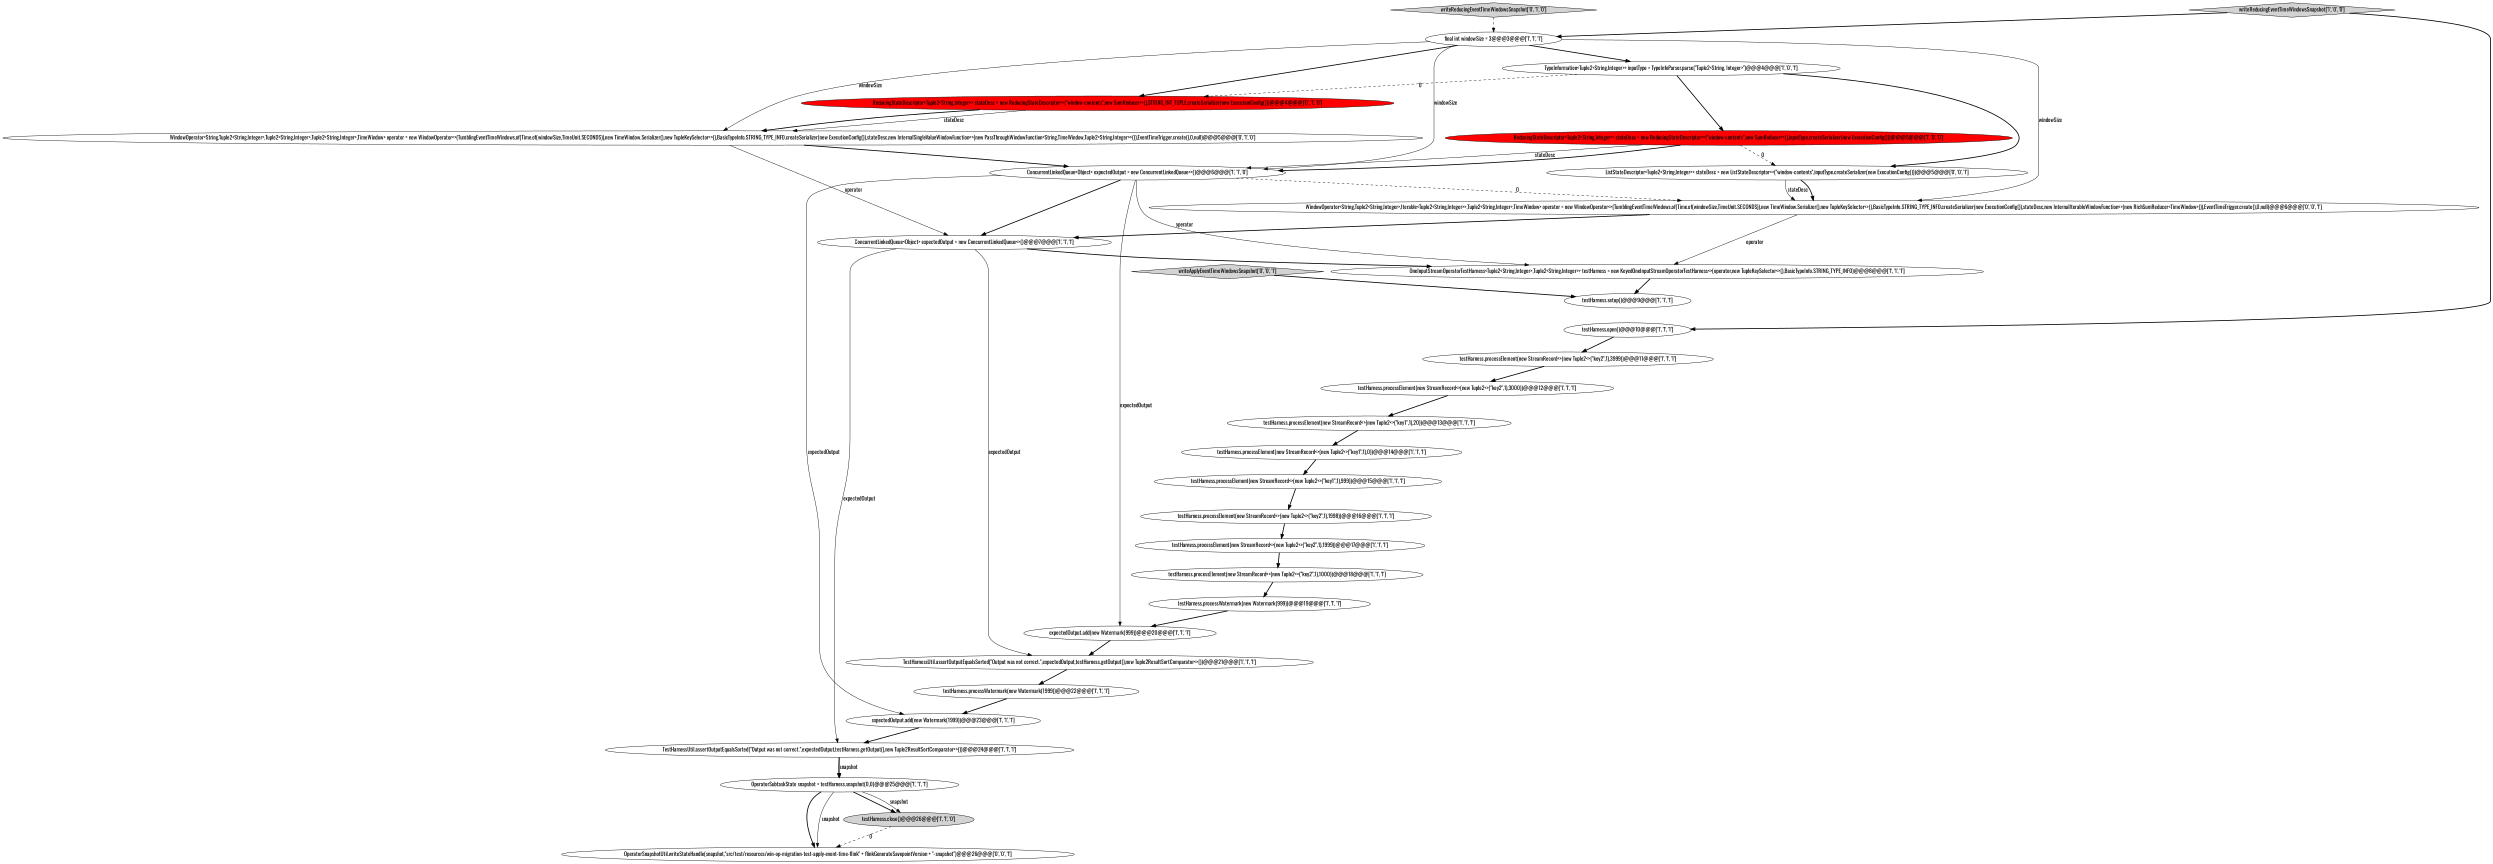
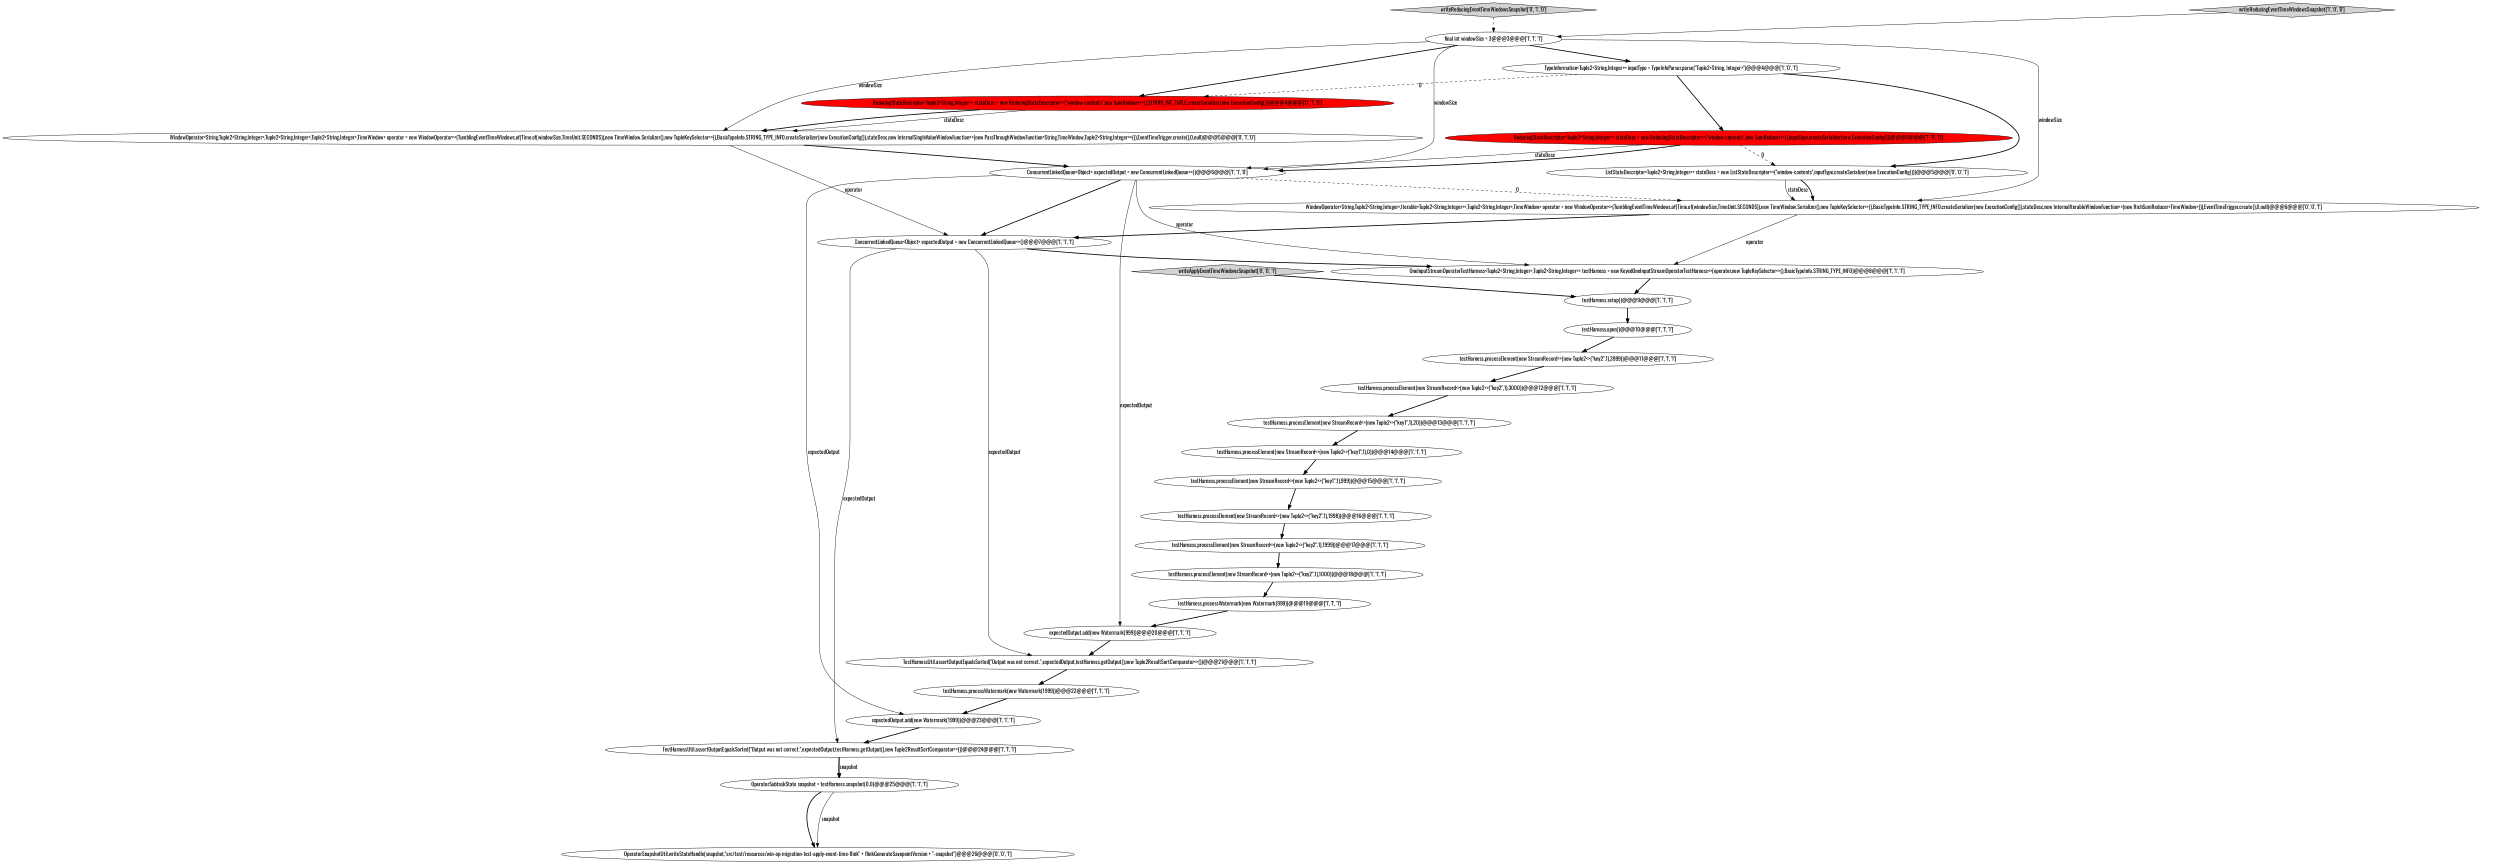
(1894, 25) -> (1894, 25)
(2297, 318) -> (1628, 313)
(909, 820) -> none
